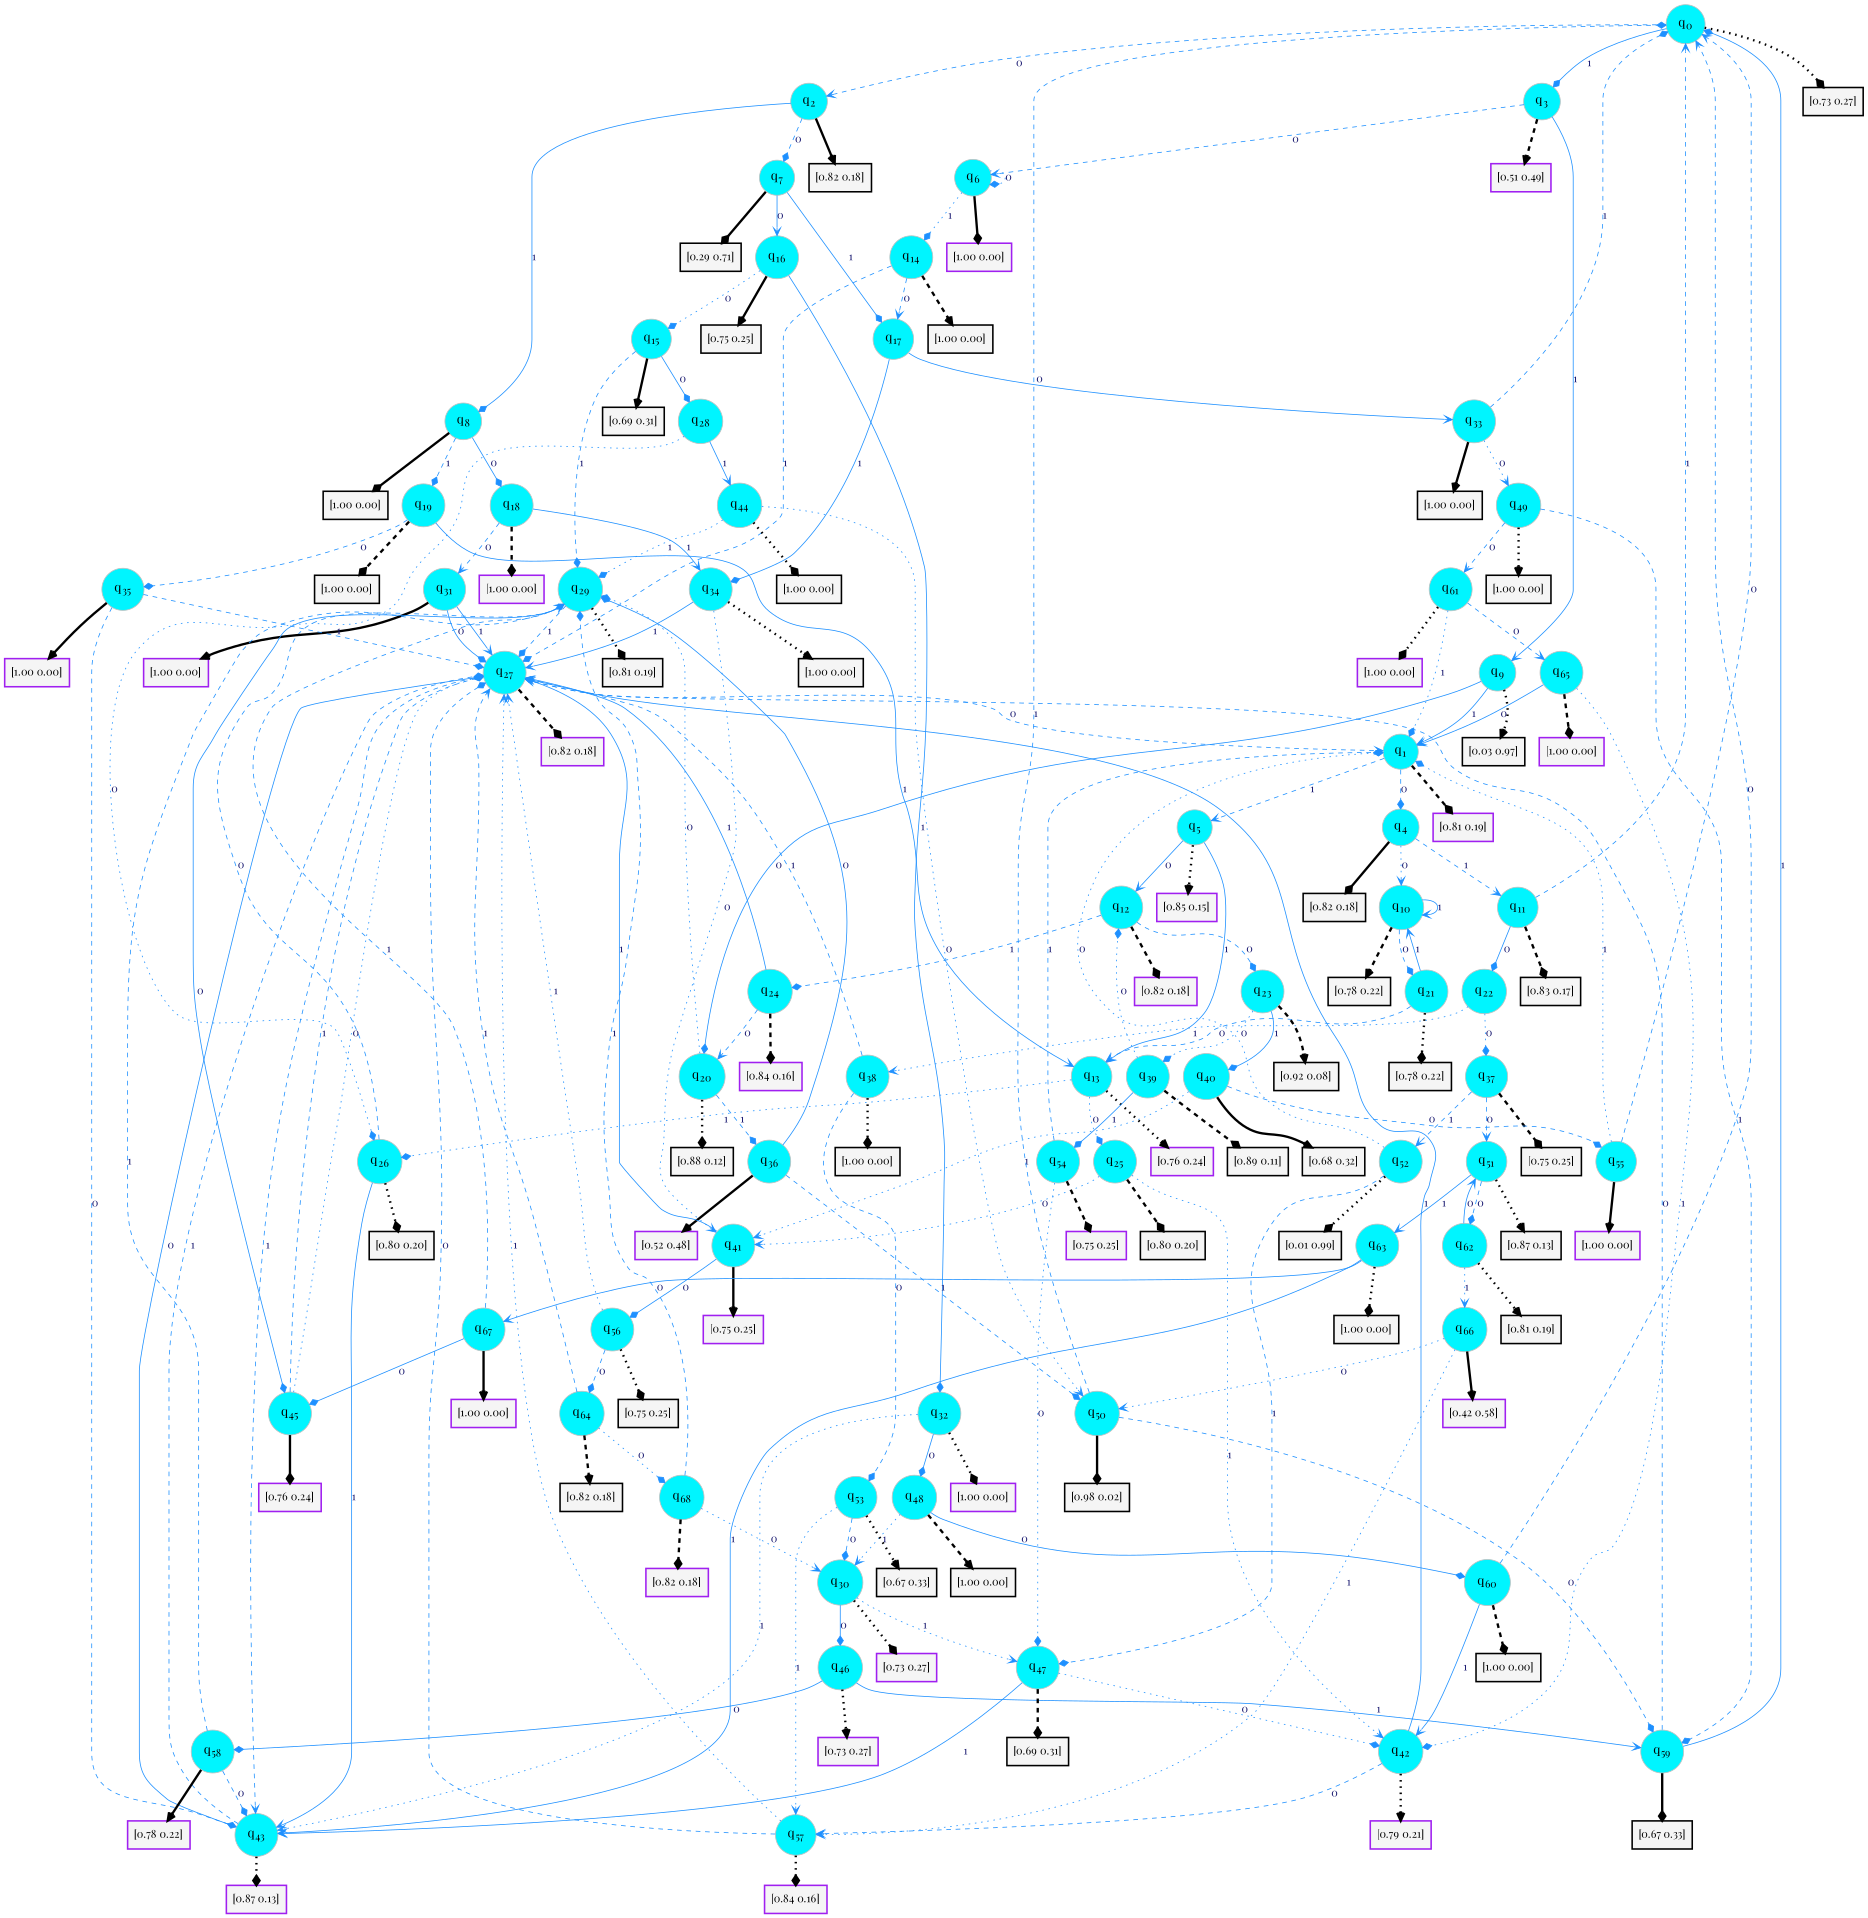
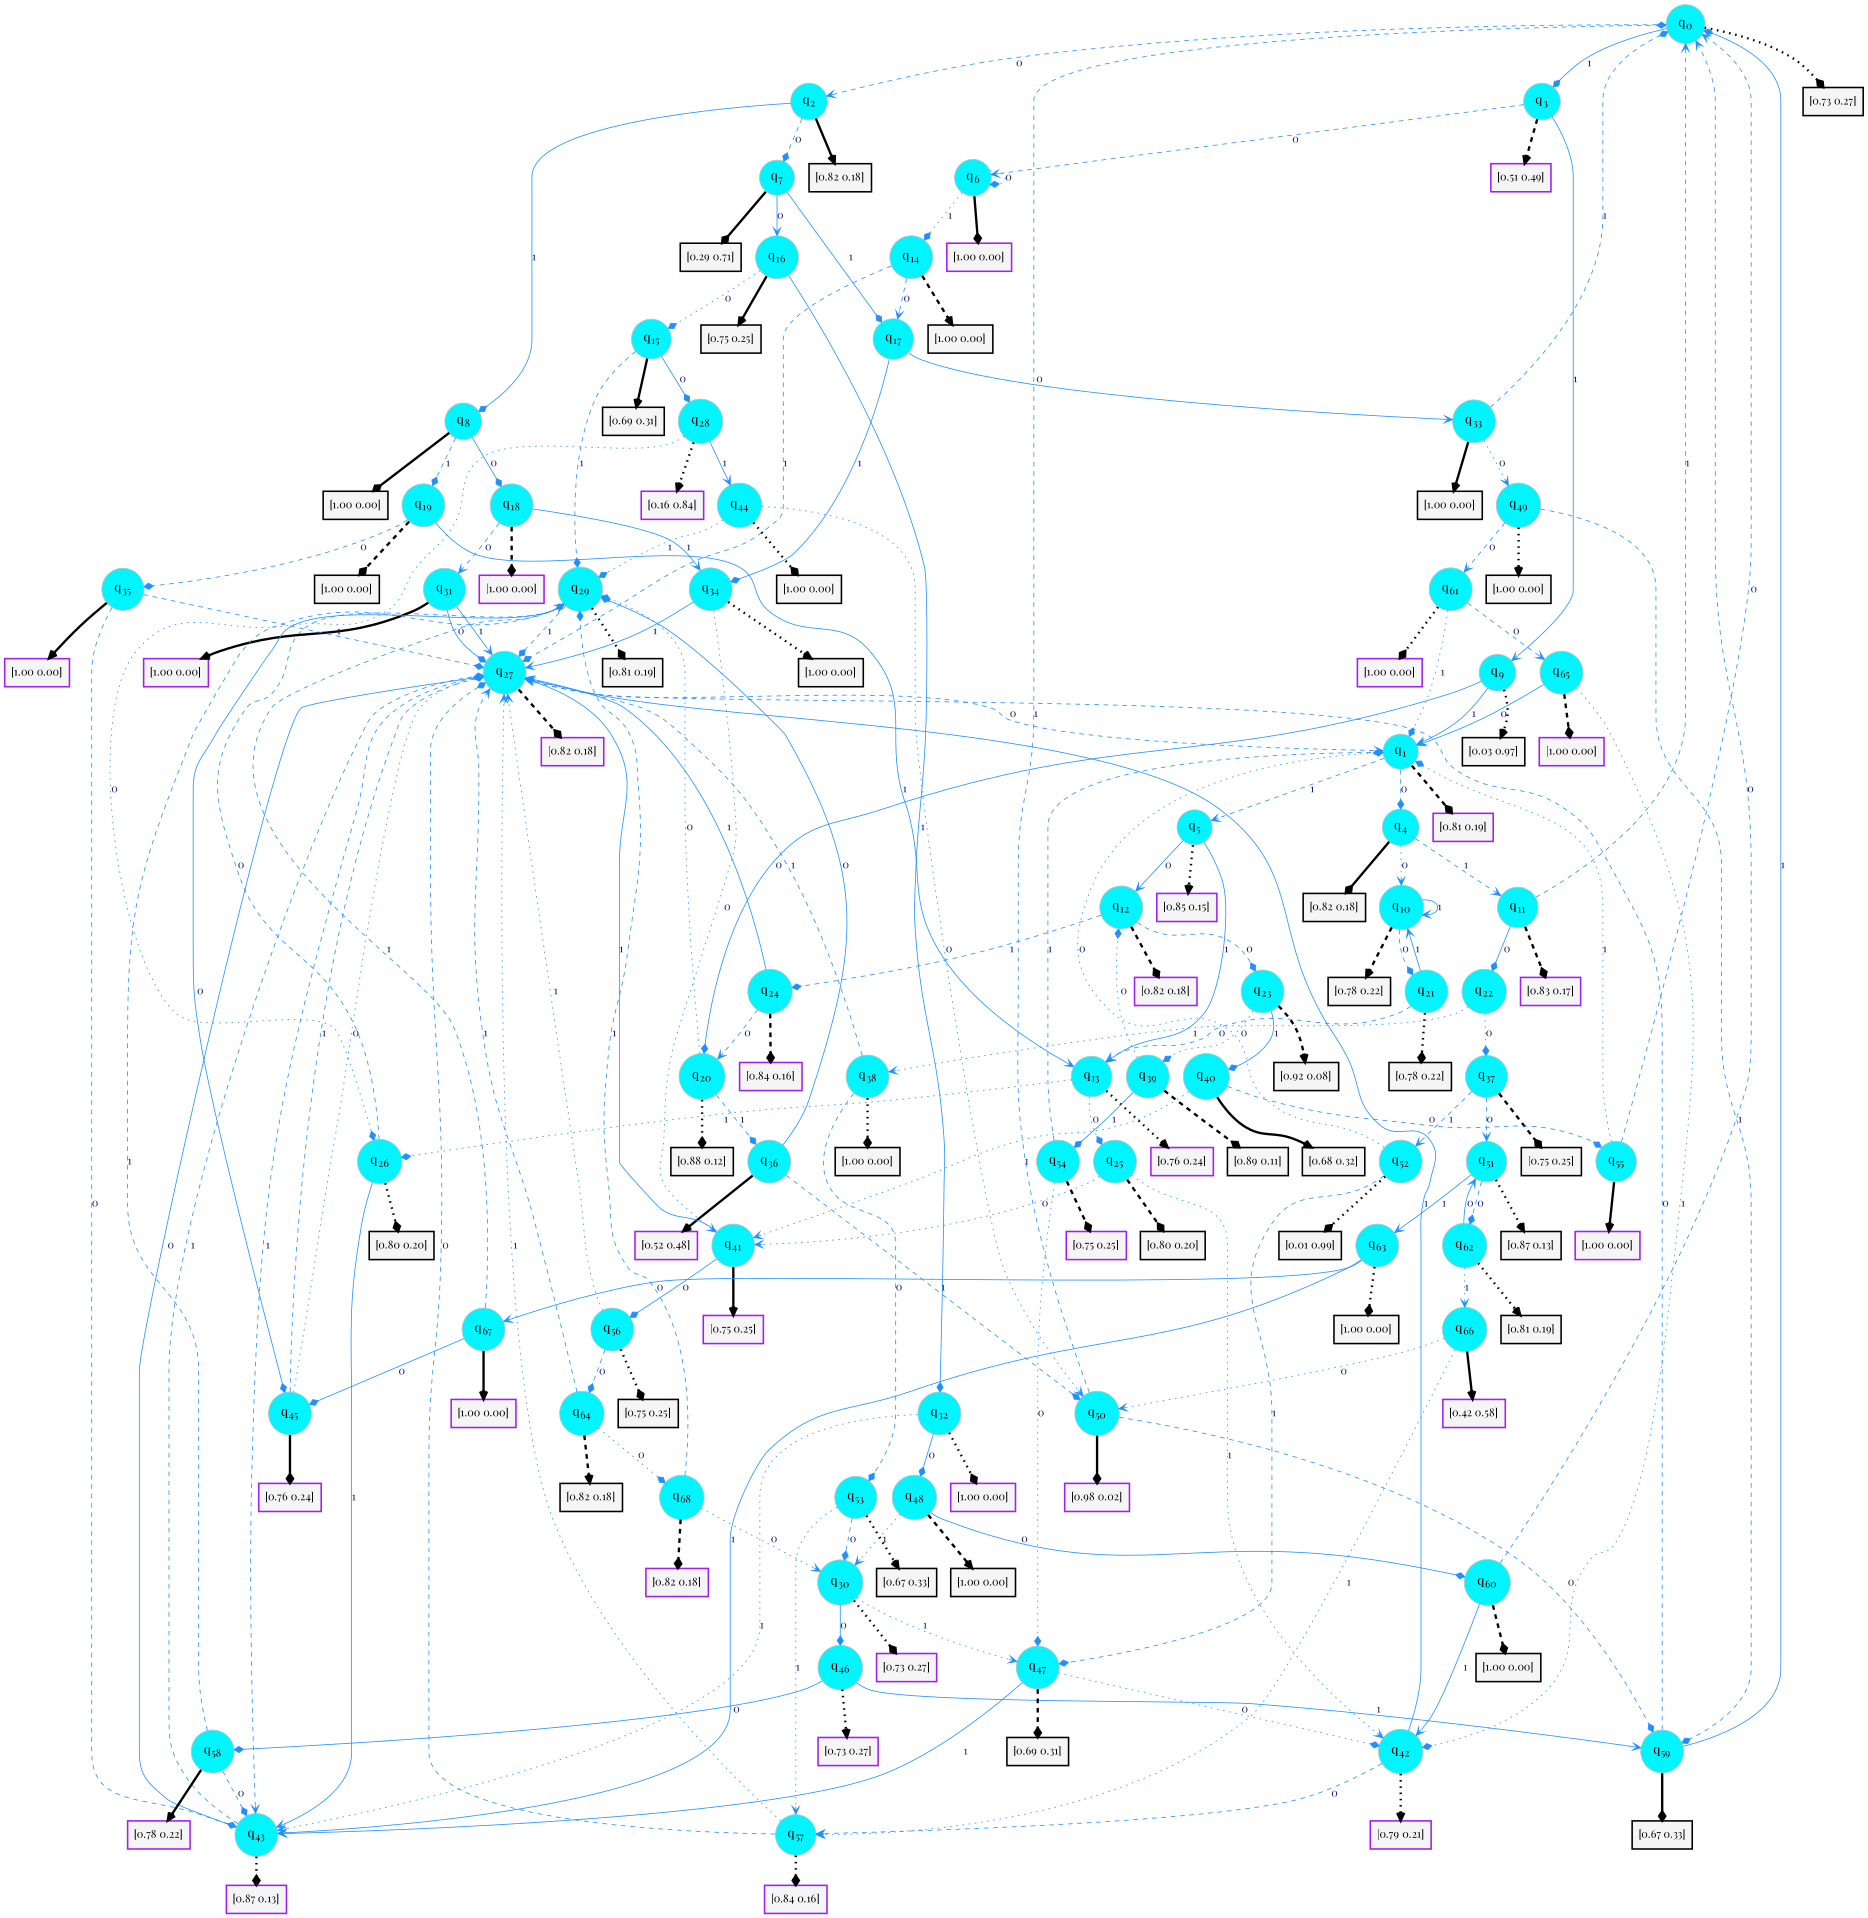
none -> (672, 505)
(1551, 991) -> (1551, 991)
(1097, 1497) -> (1097, 1497)
